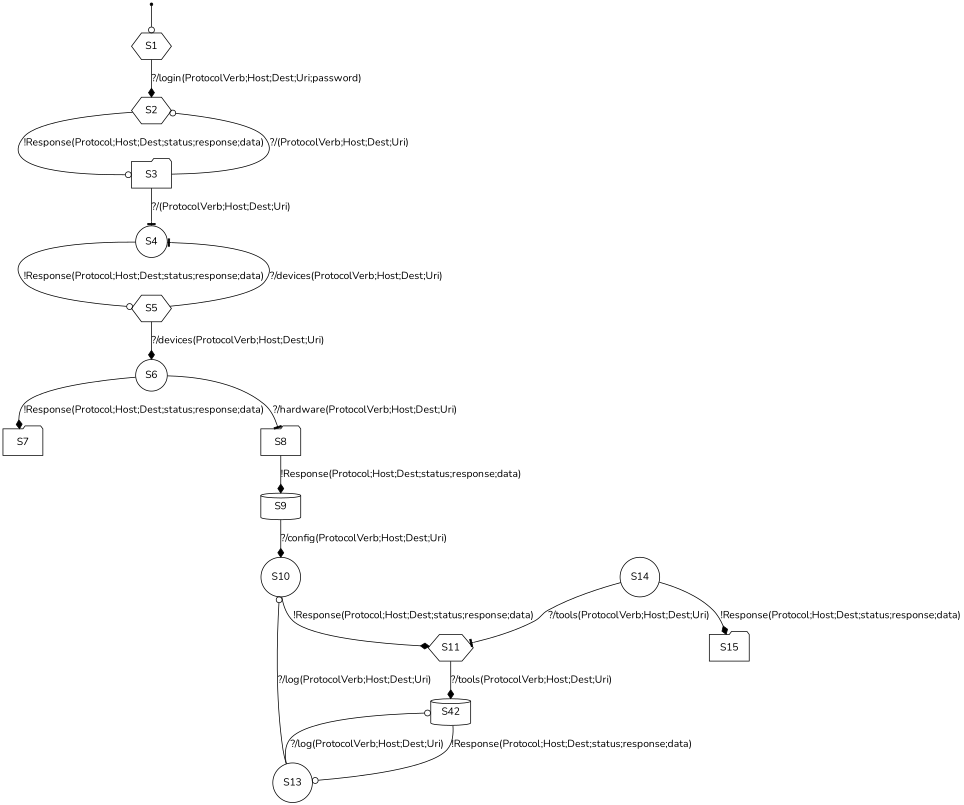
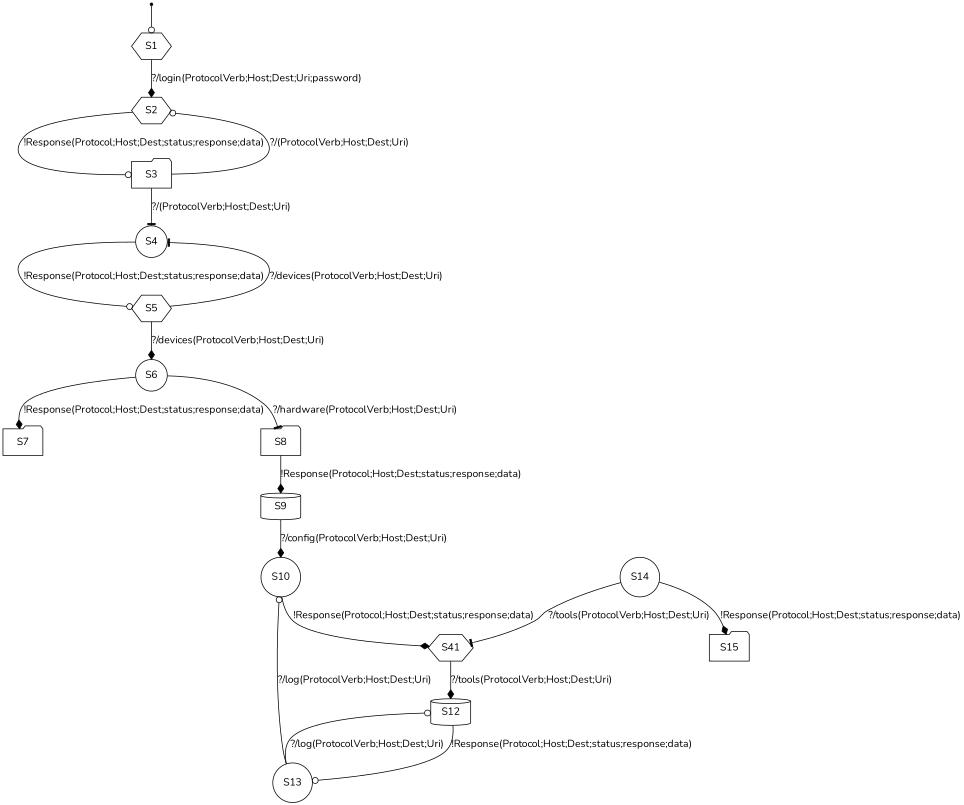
(451, 648) -> (451, 648)
(451, 712) -> (451, 712)
